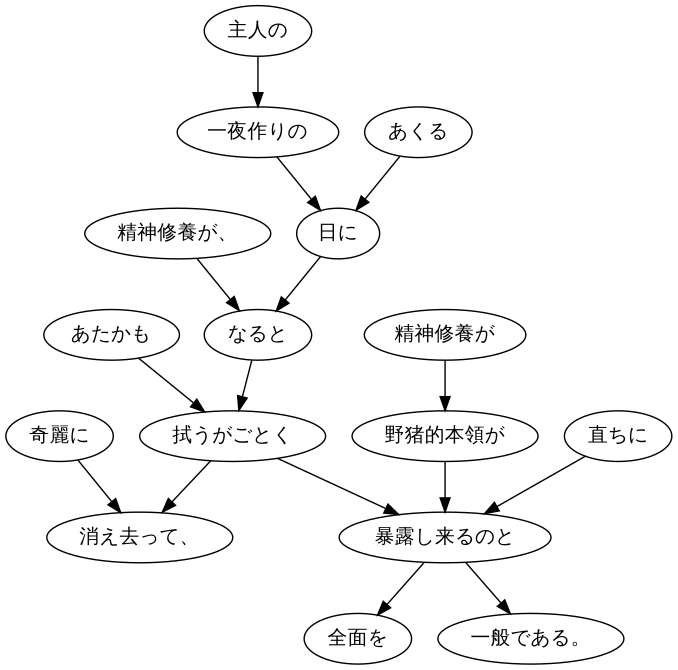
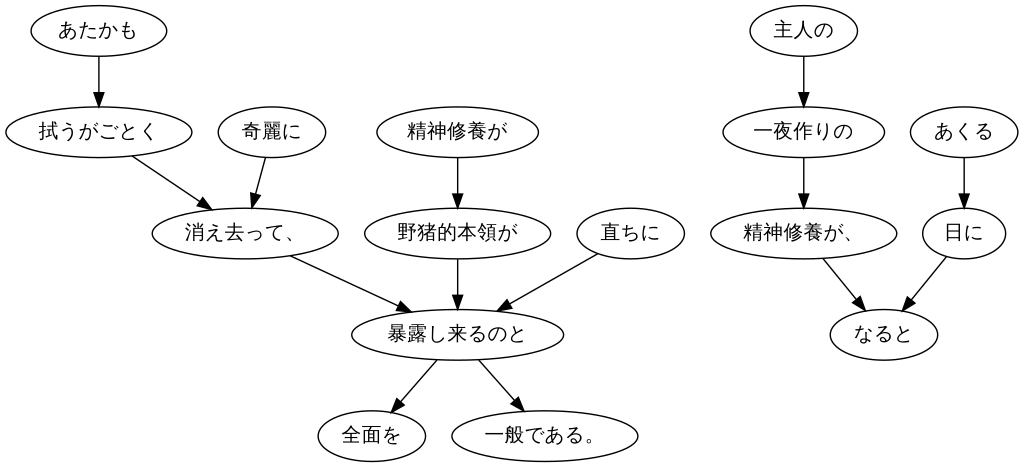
(294, 178) -> (804, 176)
(247, 378) -> none
(332, 483) -> (344, 281)
